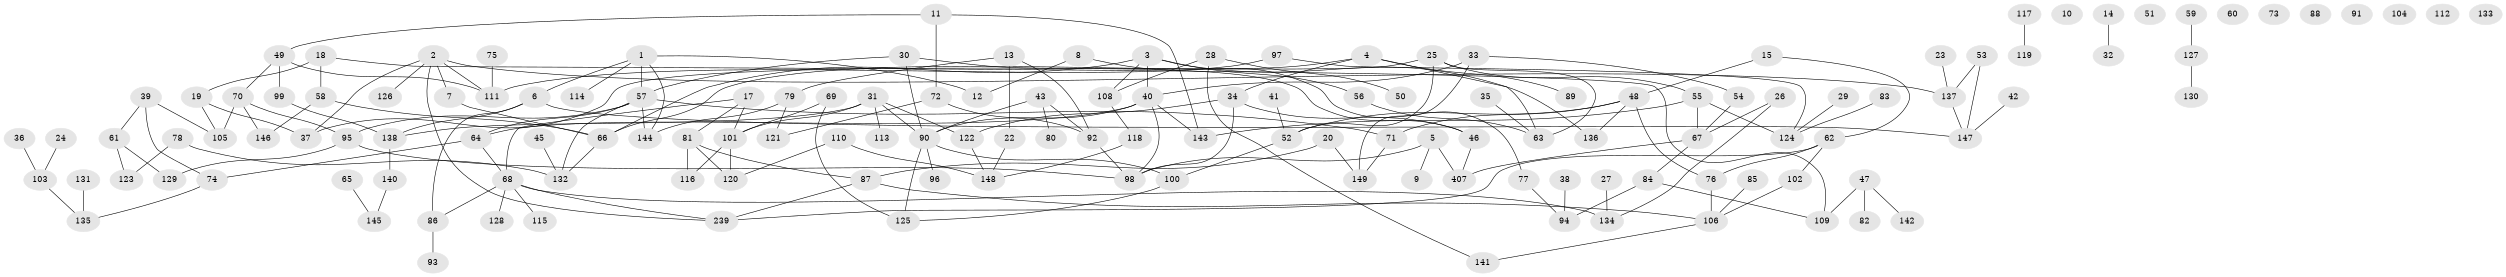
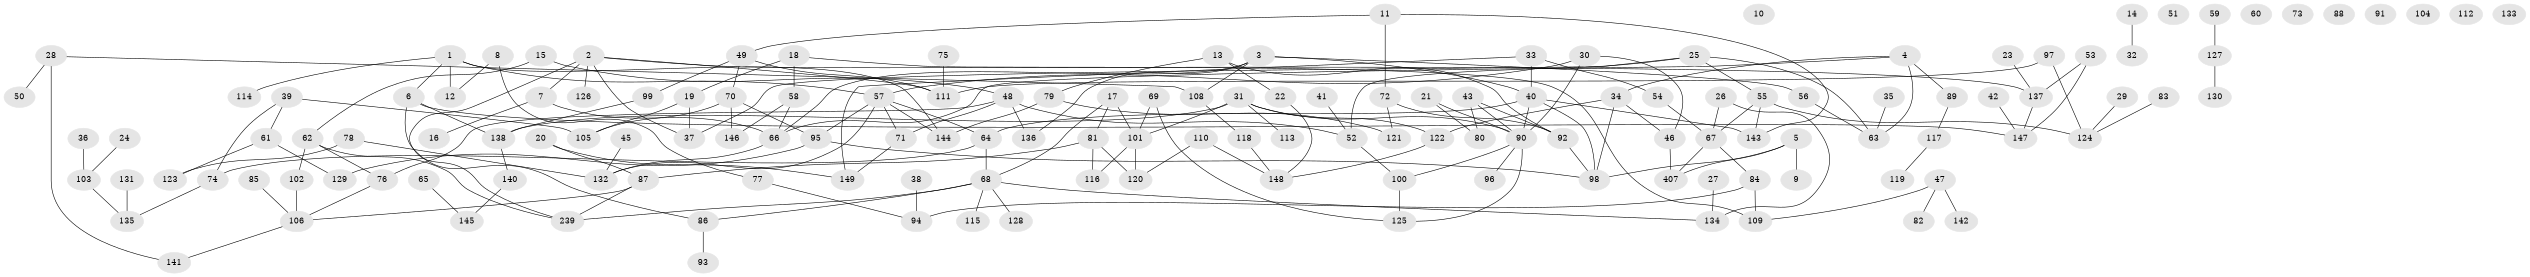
none -> (1427, 97)
none -> (1943, 118)
none -> (434, 139)
